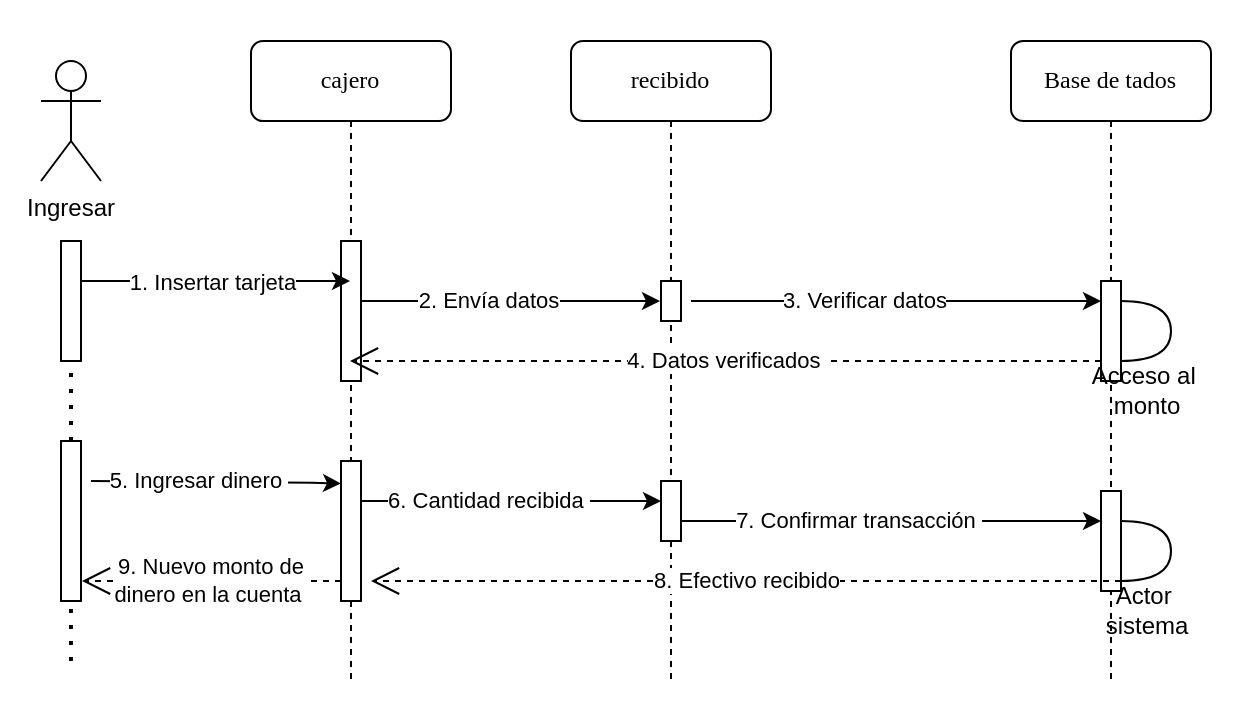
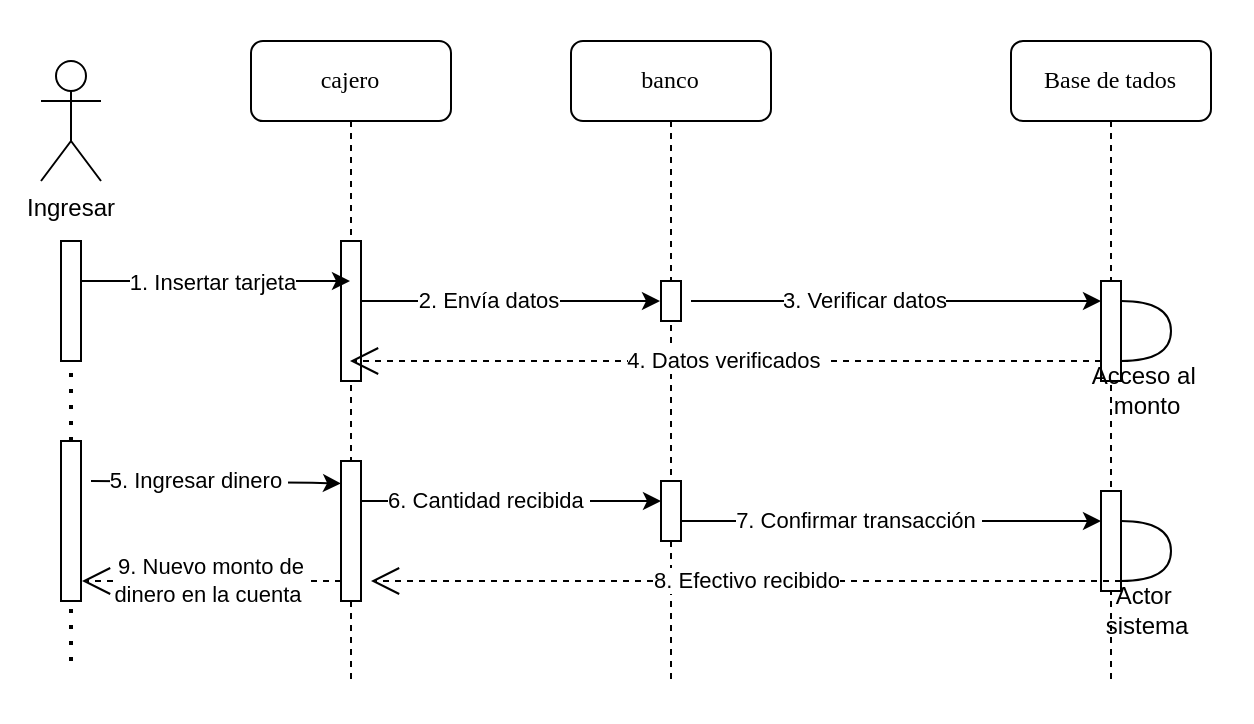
(671, 81) -> (671, 81)
